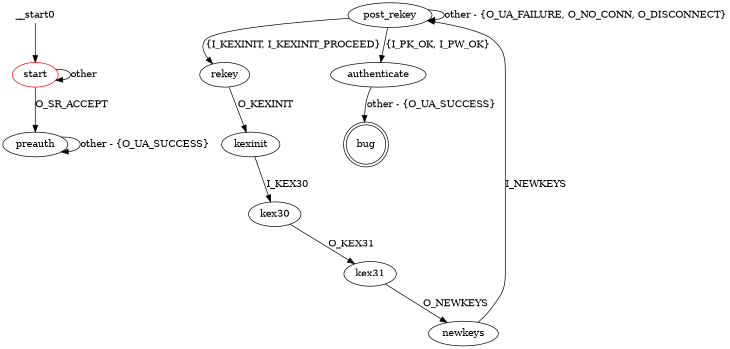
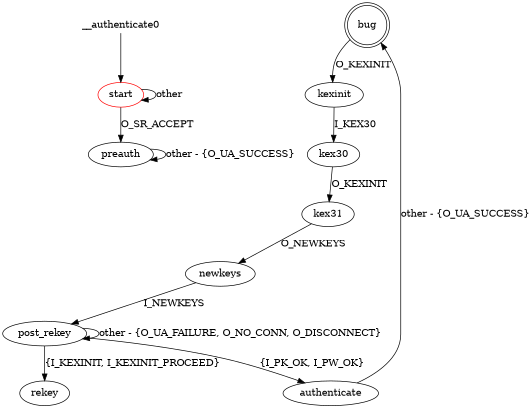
(35, 15) -> (121, 25)
(236, 106) -> (338, 56)
(351, 244) -> (359, 184)
